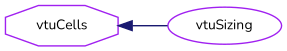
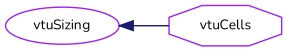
(150, 26) -> (151, 26)
